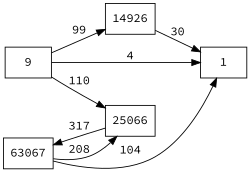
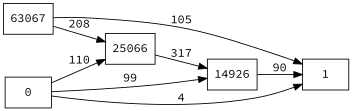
(178, 32) -> (280, 68)
(28, 63) -> (28, 93)
(83, 135) -> (177, 61)
(130, 150) -> (181, 20)
